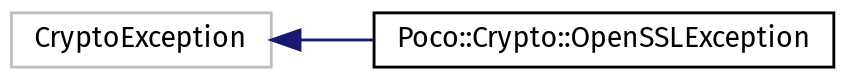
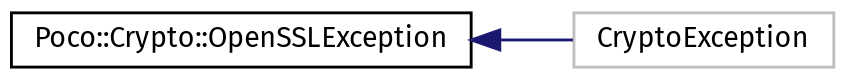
(337, 40) -> (536, 40)
